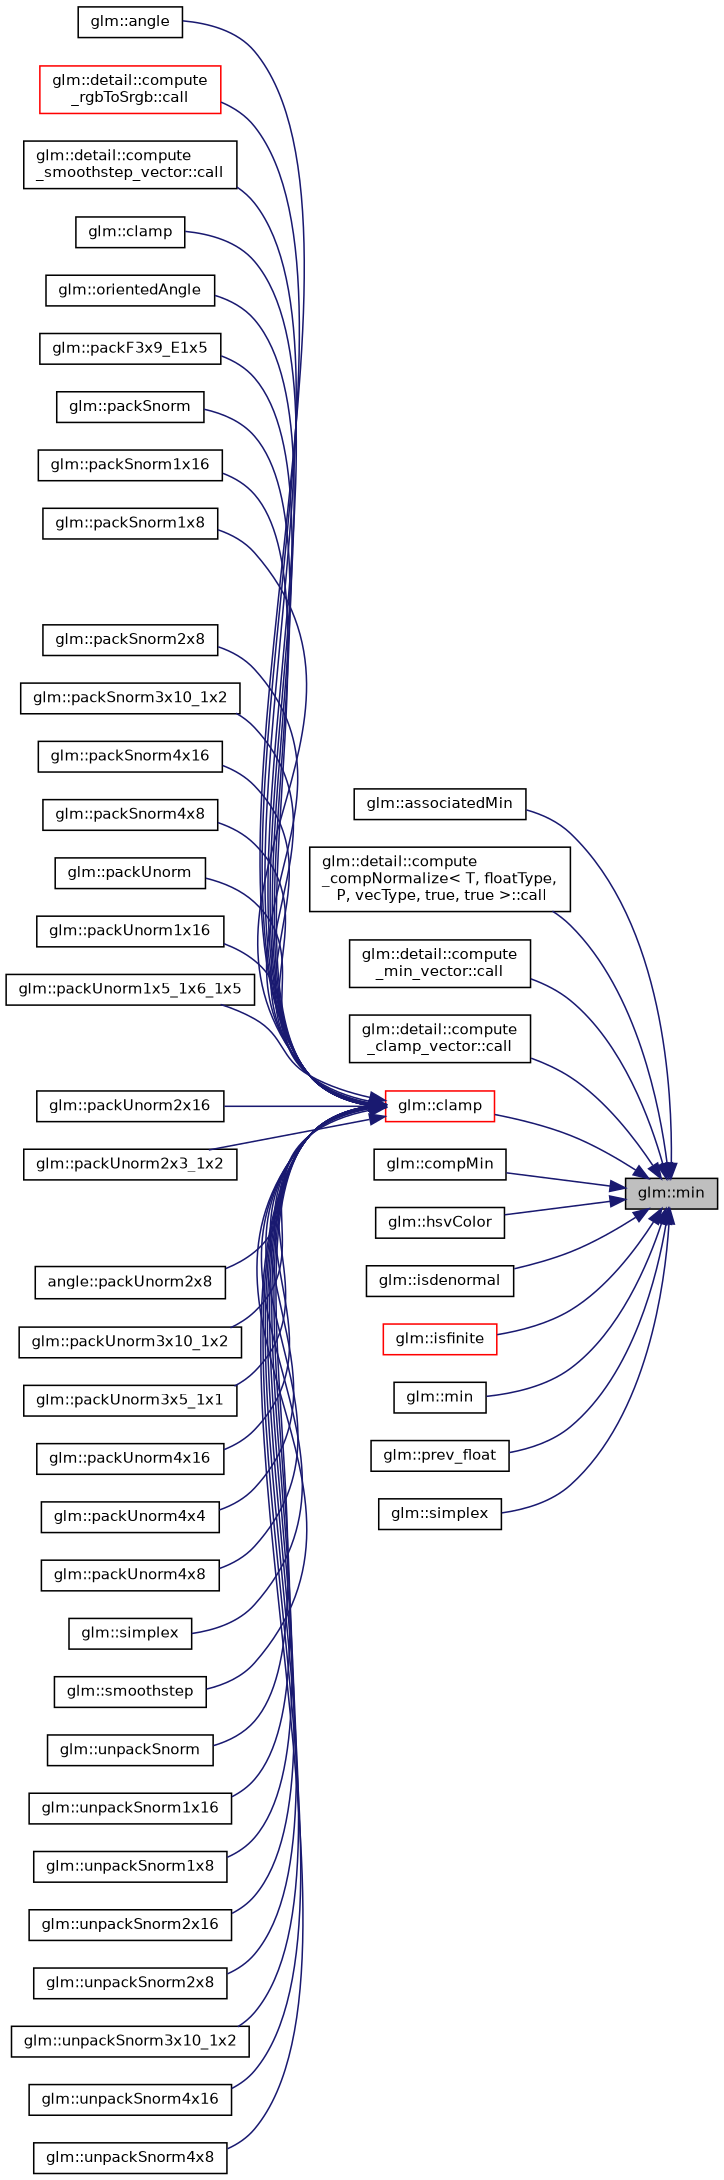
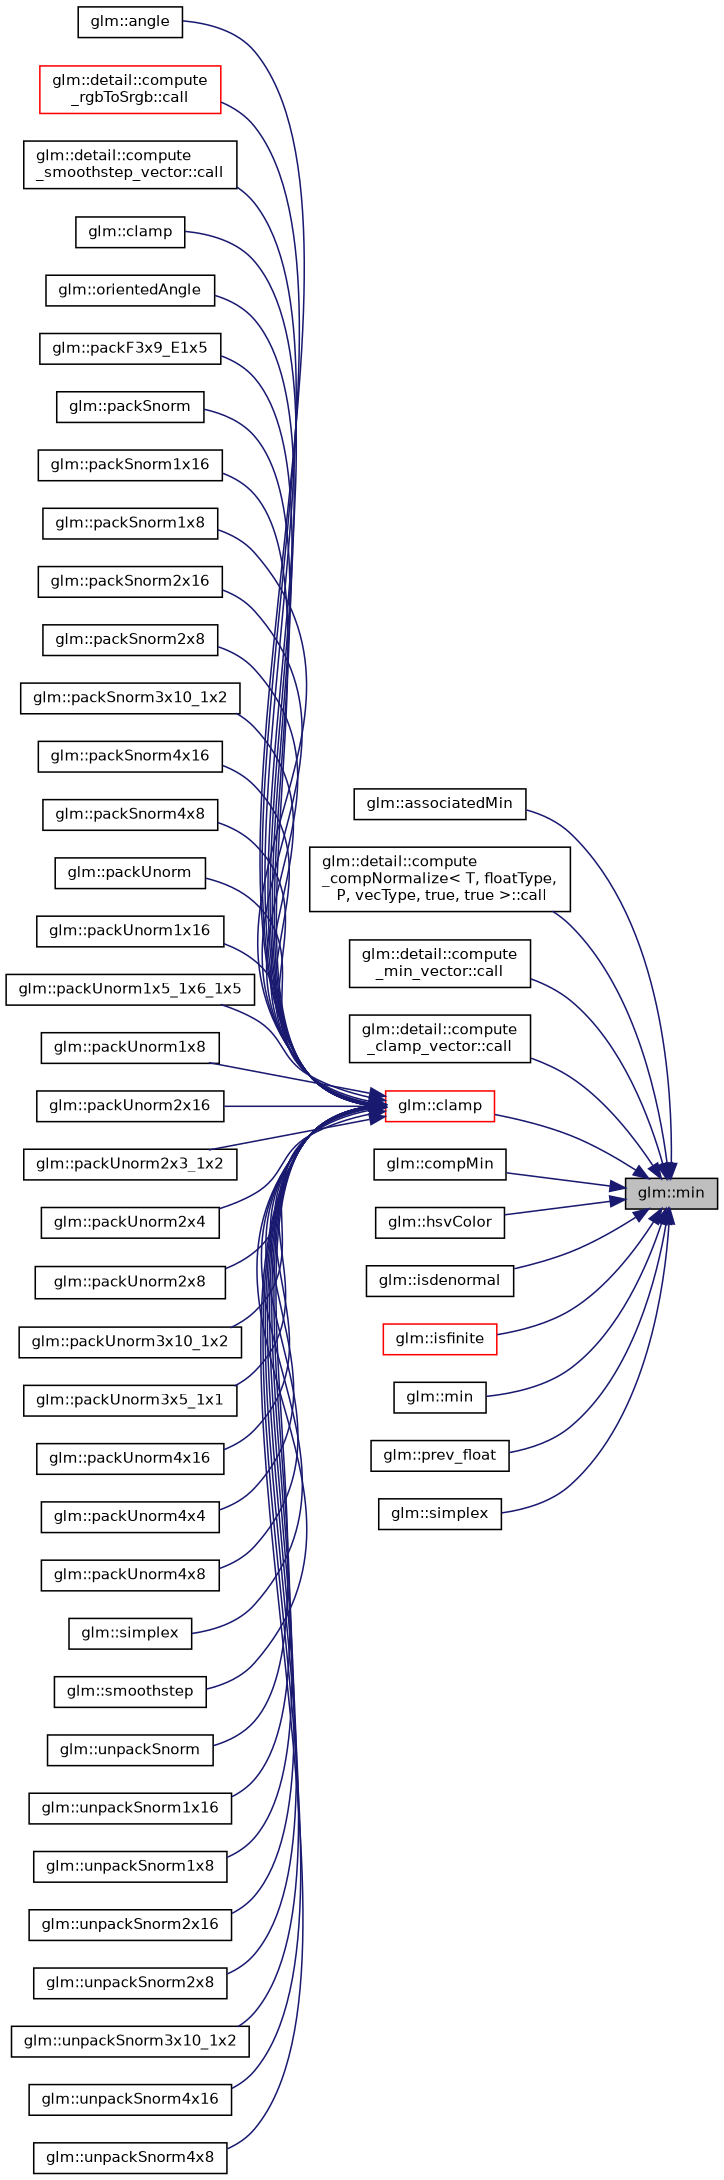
none -> (130, 582)
none -> (130, 1048)
none -> (130, 1223)
(130, 1283) -> (130, 1283)
